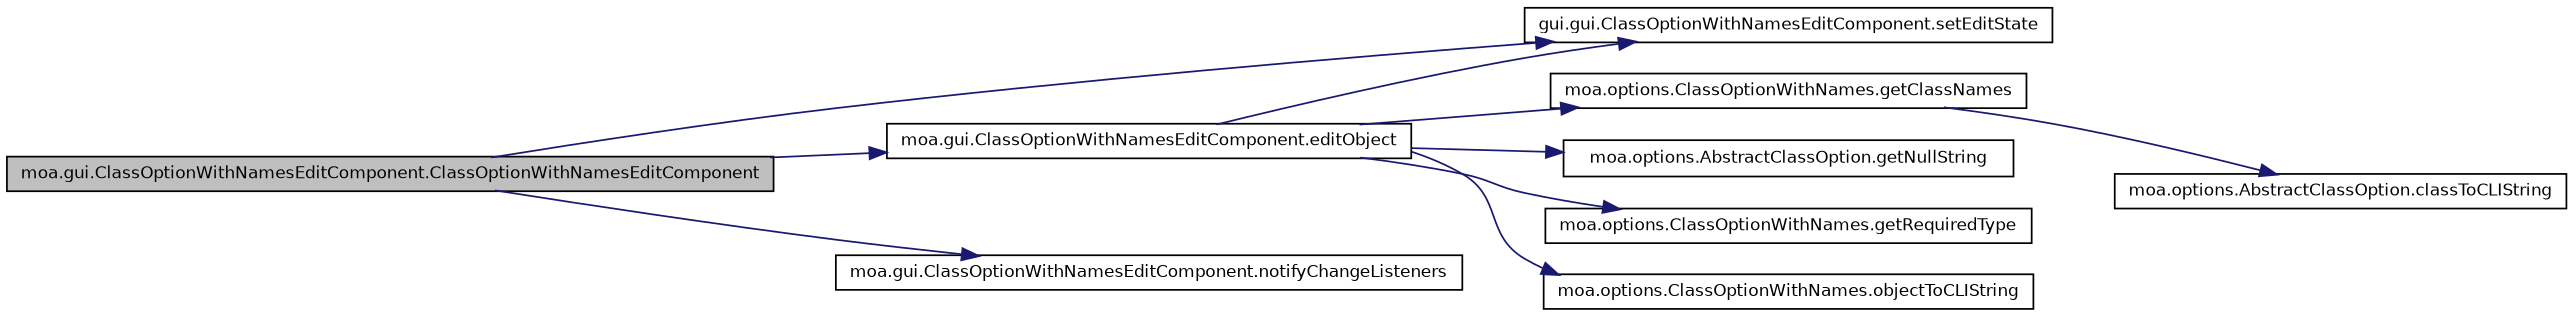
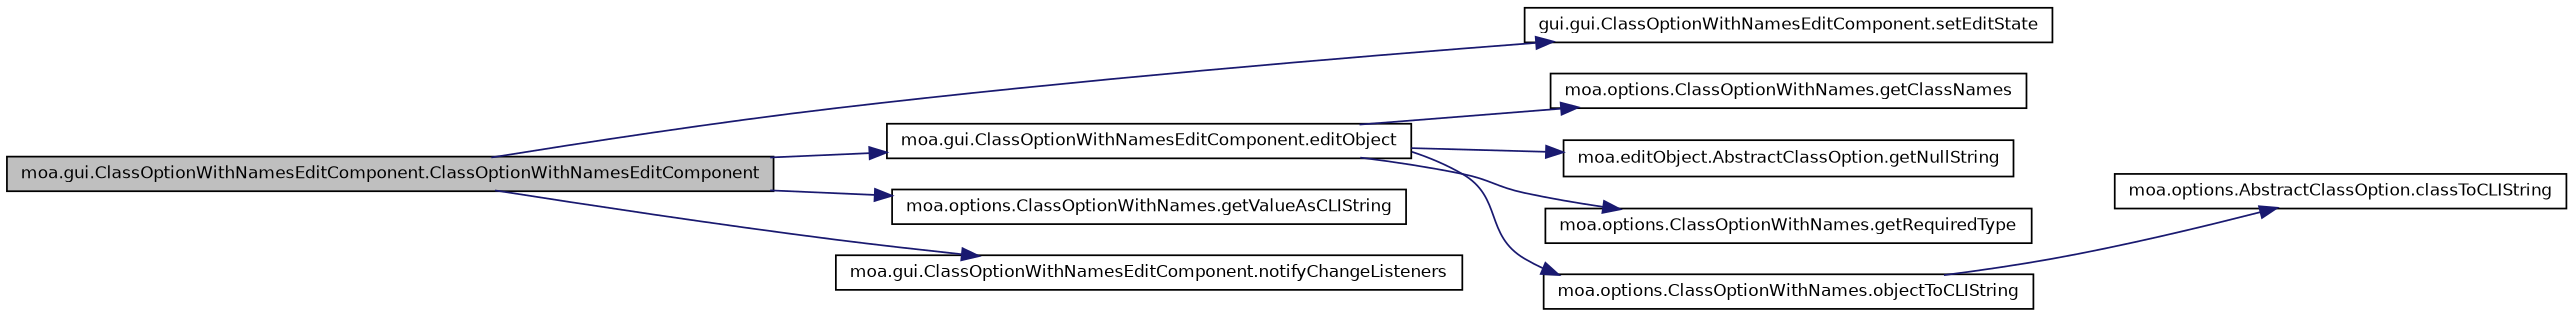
(1417, 79) -> none
(2103, 134) -> (2103, 249)
(1789, 158) -> (1789, 158)
none -> (1149, 207)
